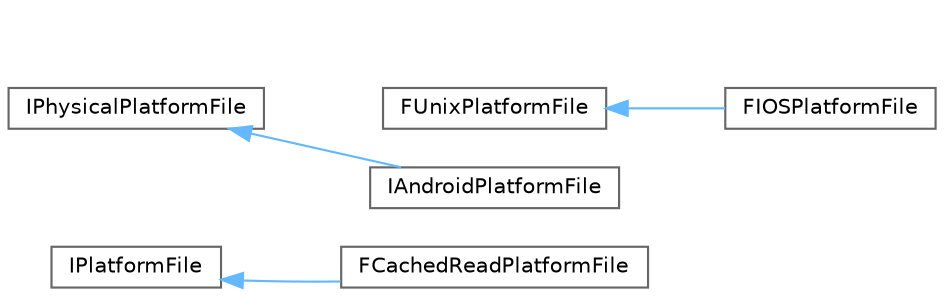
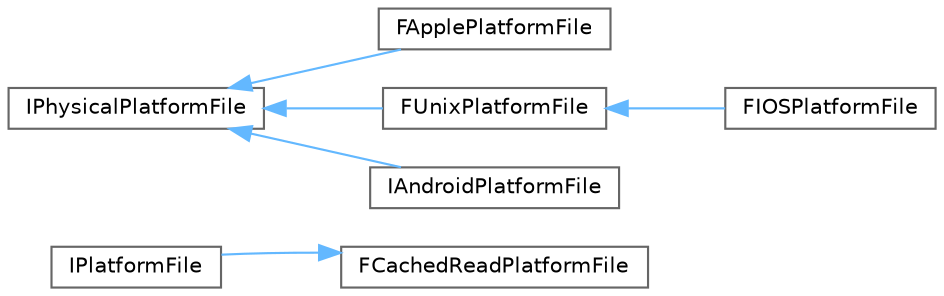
none -> (495, 29)
none -> (335, 108)
(292, 282) -> (270, 253)
